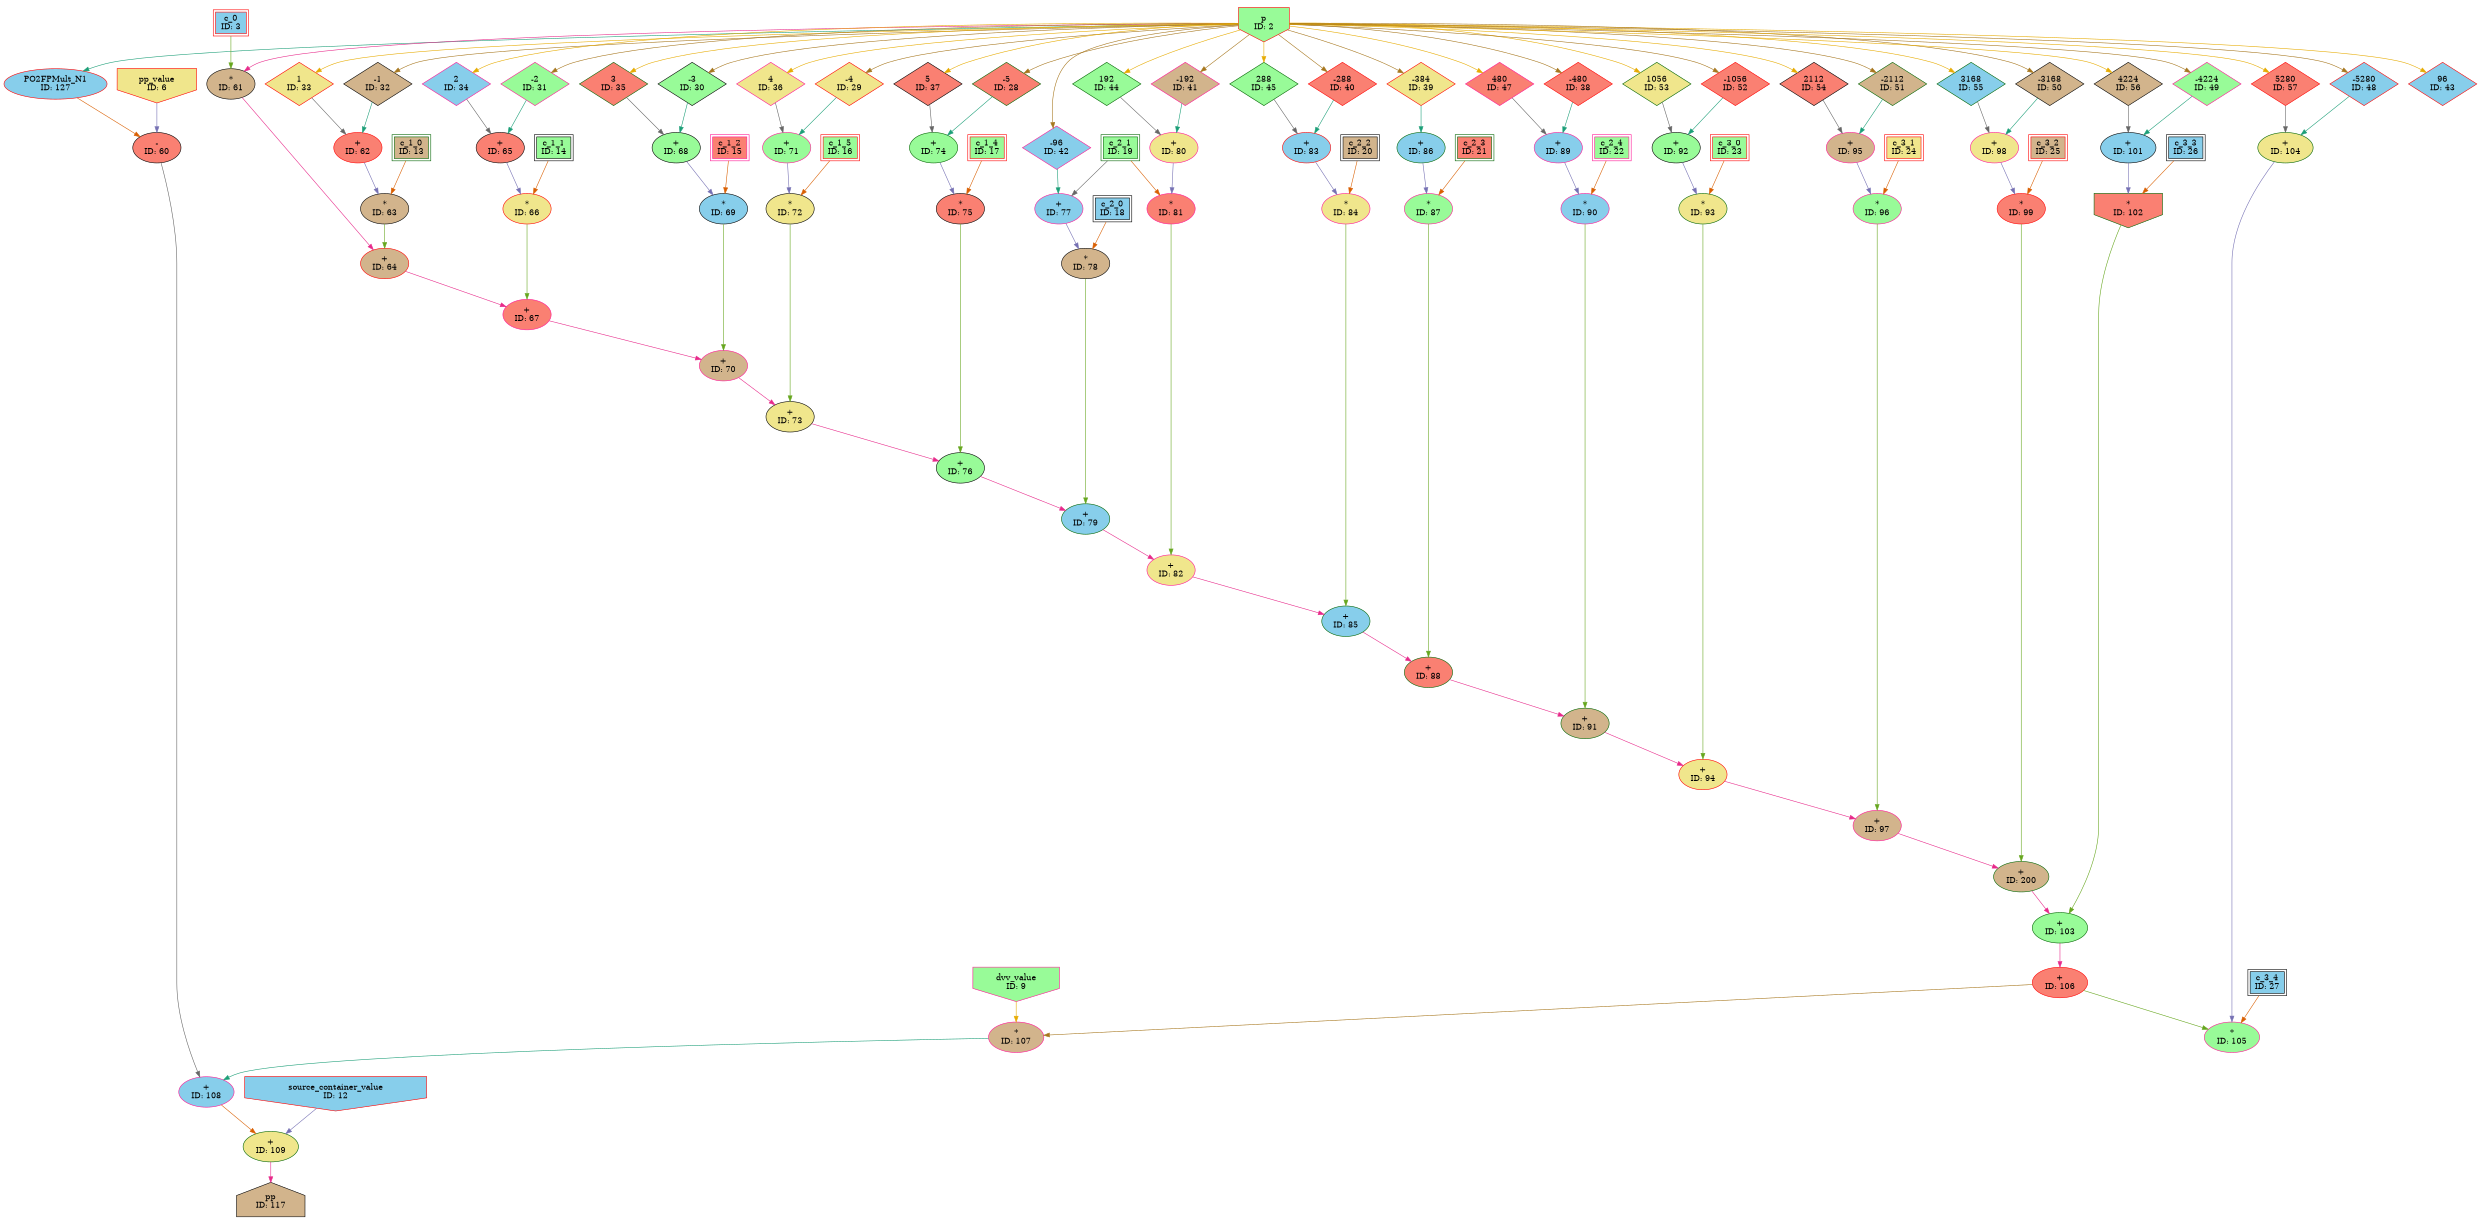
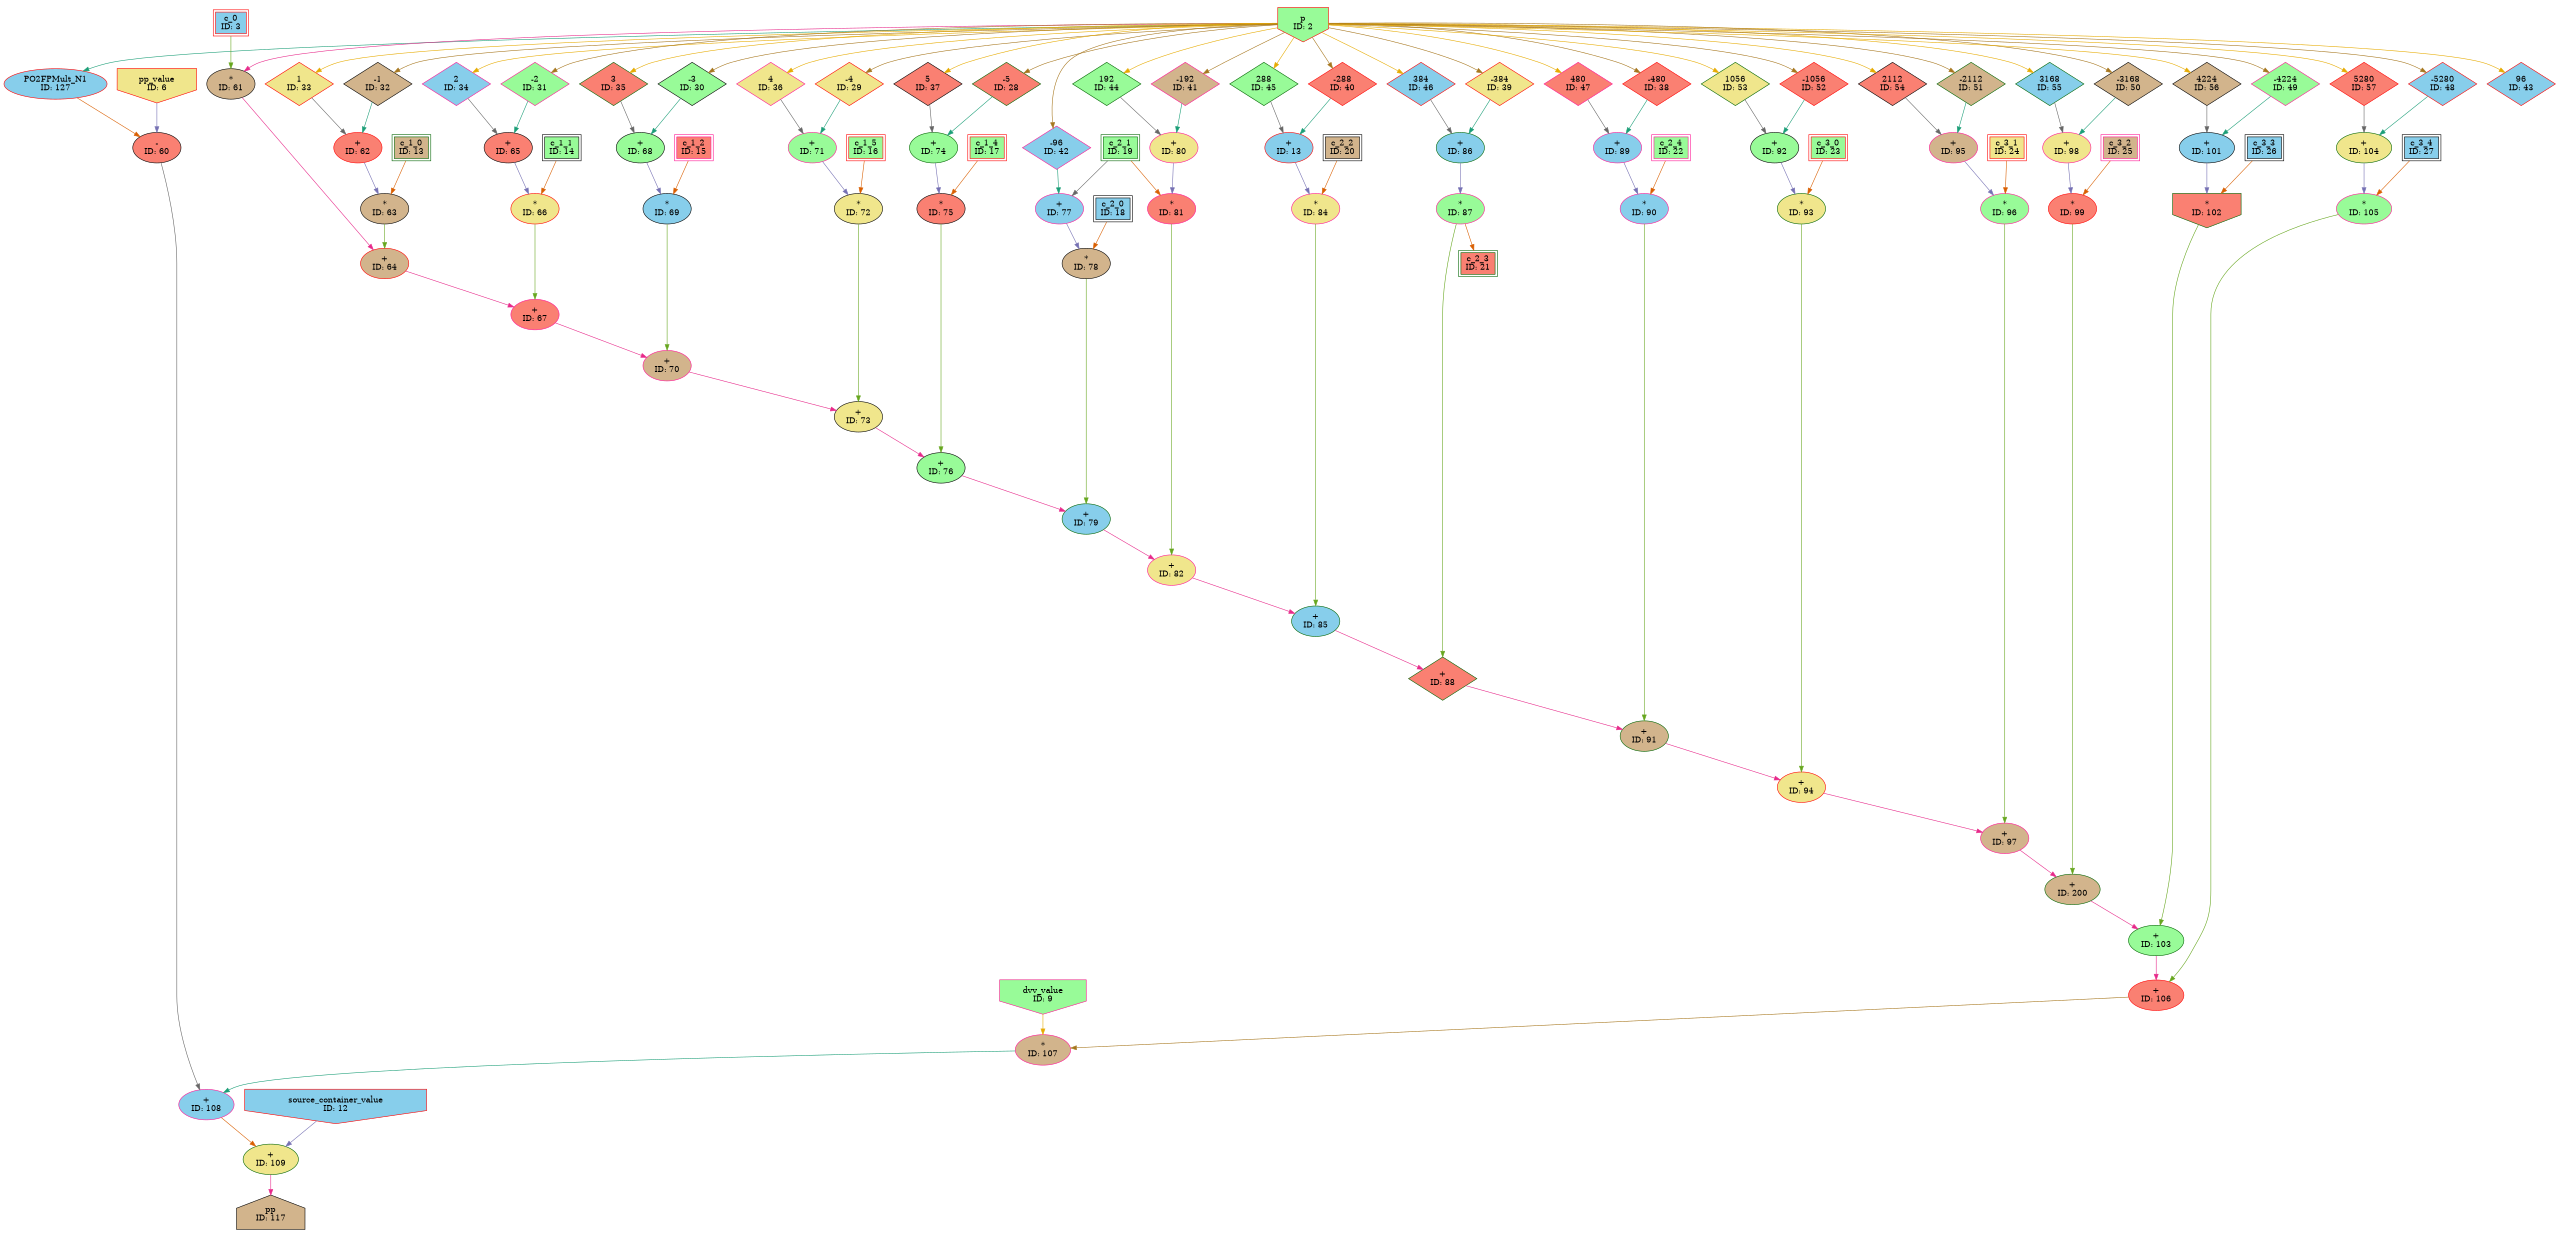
none -> (1421, 84)
(1307, 148) -> (1289, 148)
(2048, 148) -> (2120, 148)
(1454, 175) -> (1469, 234)
(1428, 672) -> (1443, 679)
(2143, 1009) -> (2211, 564)
